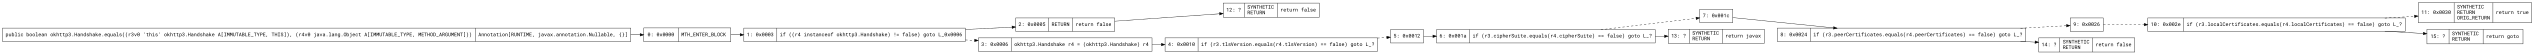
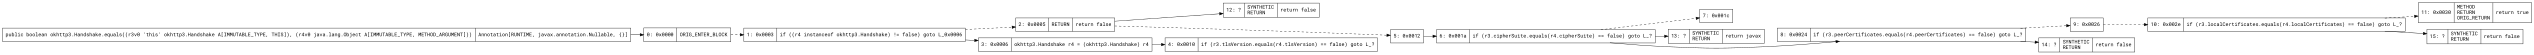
(2471, 7) -> (2466, 7)
(1783, 23) -> (1723, 48)
(989, 28) -> (989, 28)
(704, 35) -> (704, 35)
(735, 35) -> (735, 35)
(2503, 36) -> (2502, 36)
(1382, 38) -> (1251, 30)
(970, 40) -> (970, 40)
